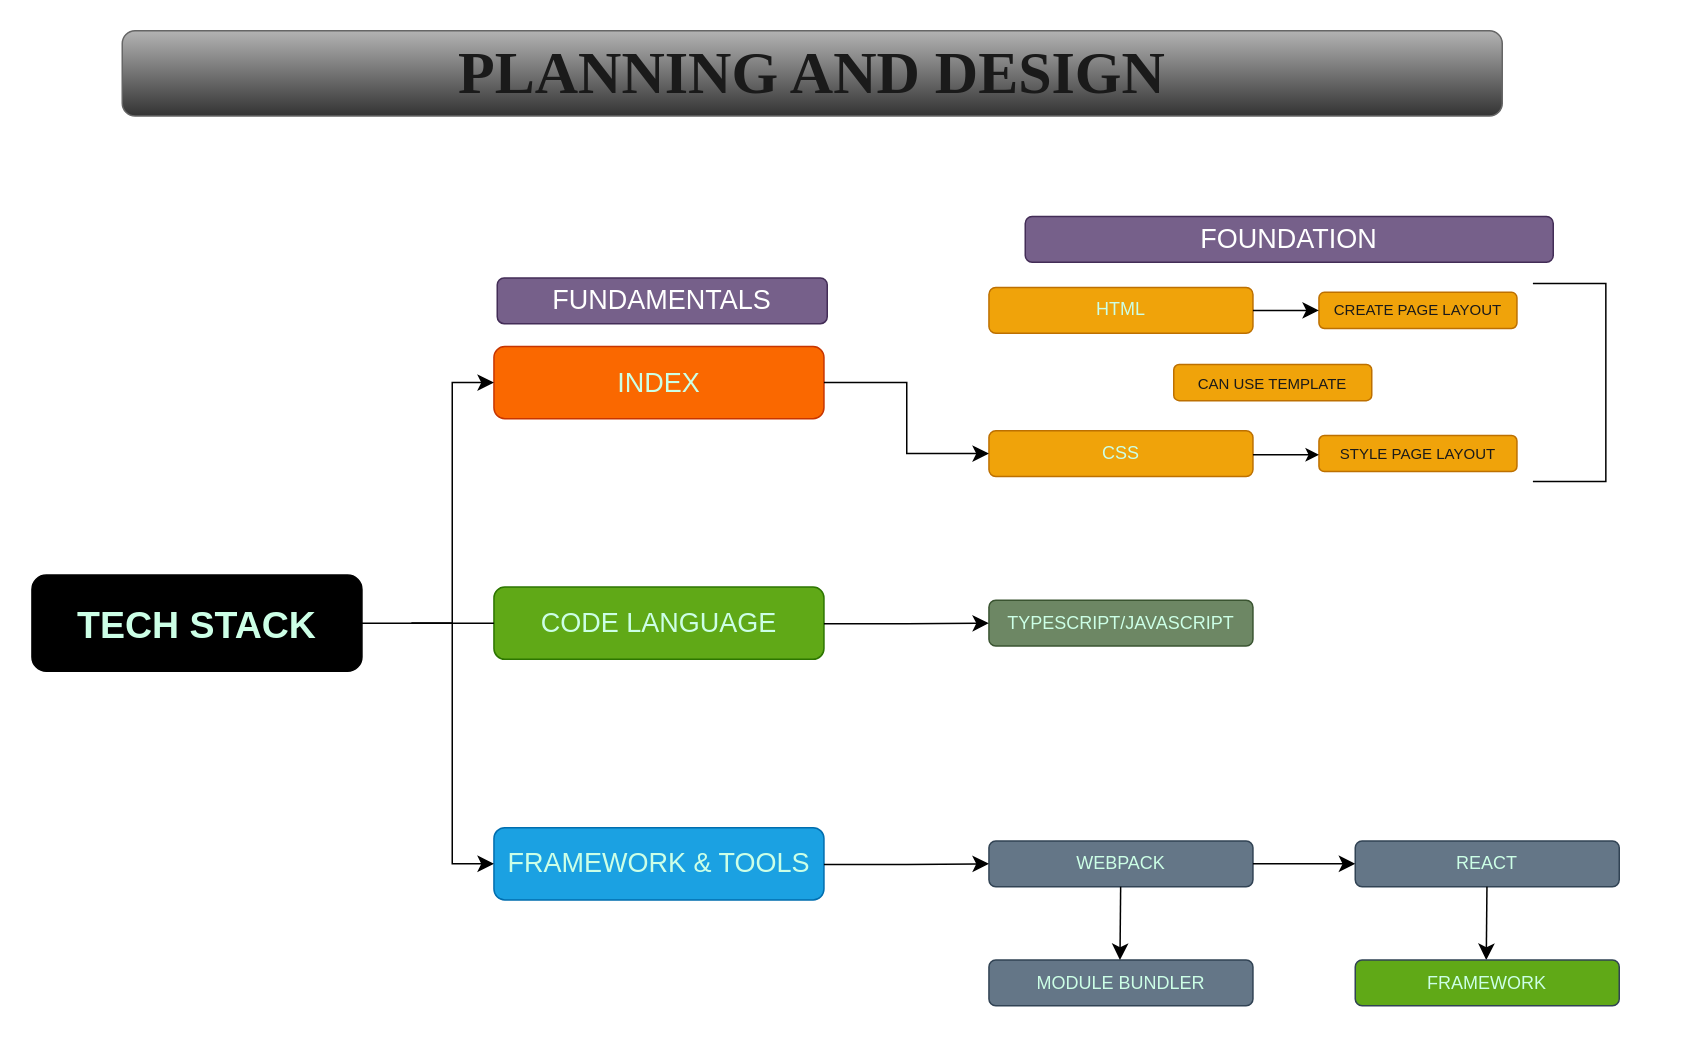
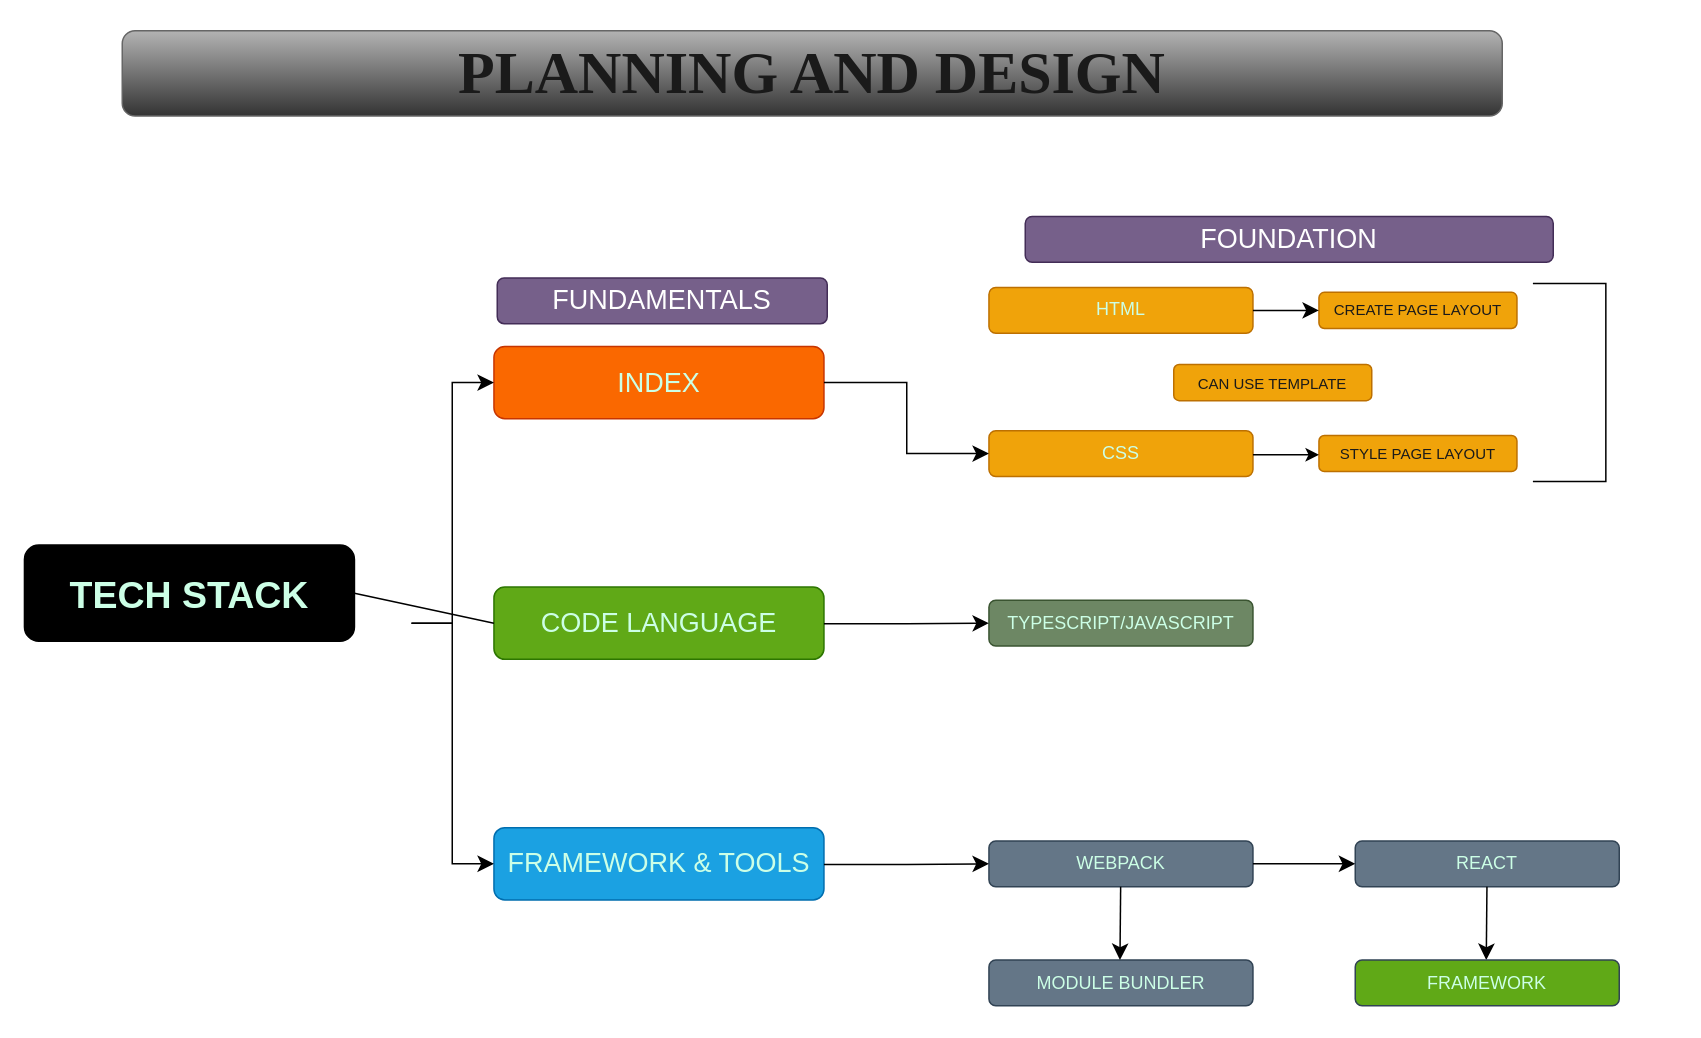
(197, 623) -> (189, 593)
